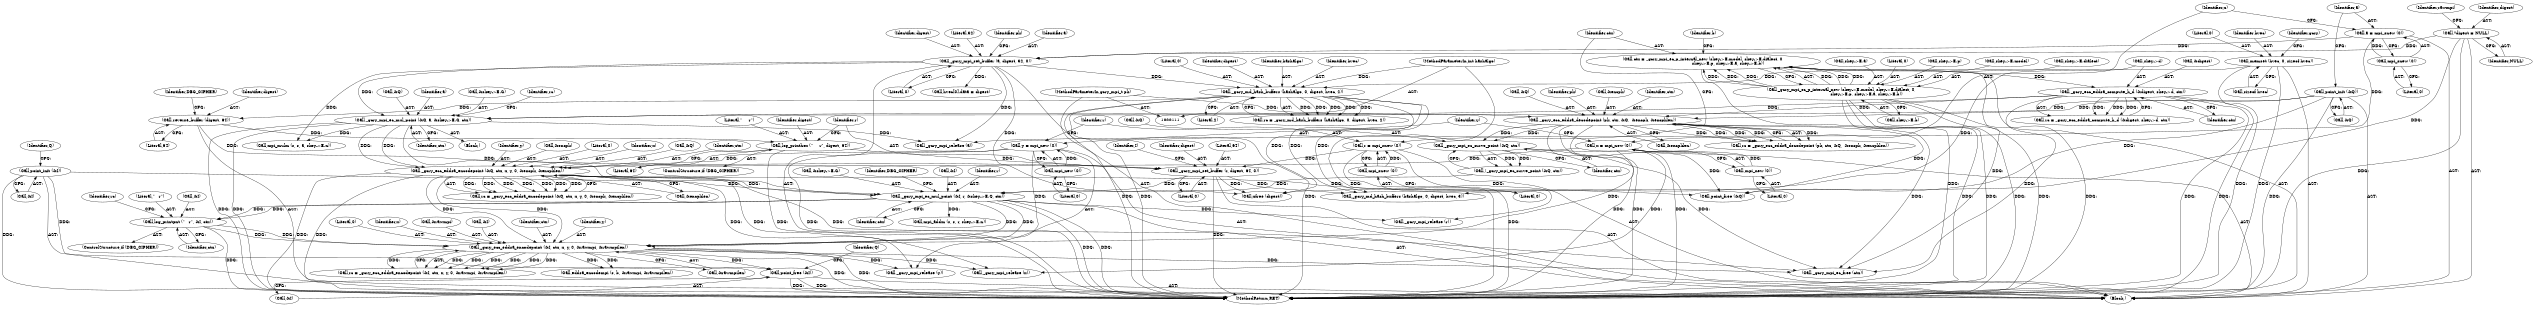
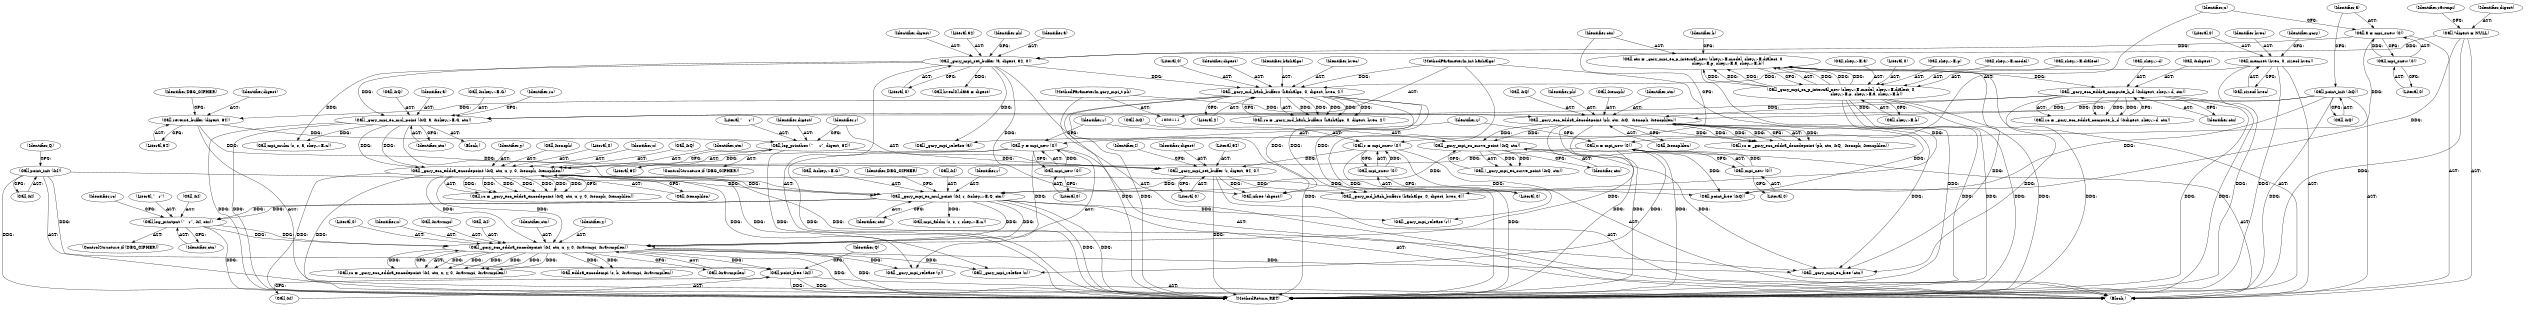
(2506, 62) -> none
(704, 126) -> none
(1825, 181) -> (1932, 152)
(1251, 189) -> (1248, 188)
